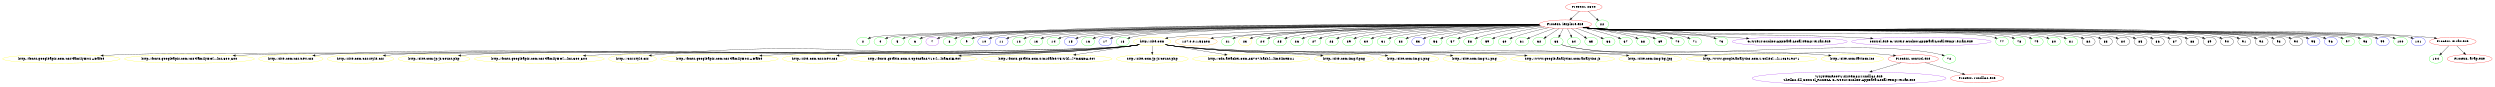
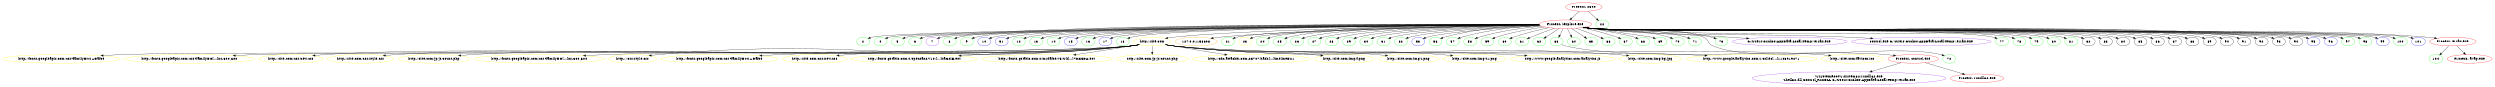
(1002, 42) -> (1002, 42)
(1752, 50) -> (1725, 49)
